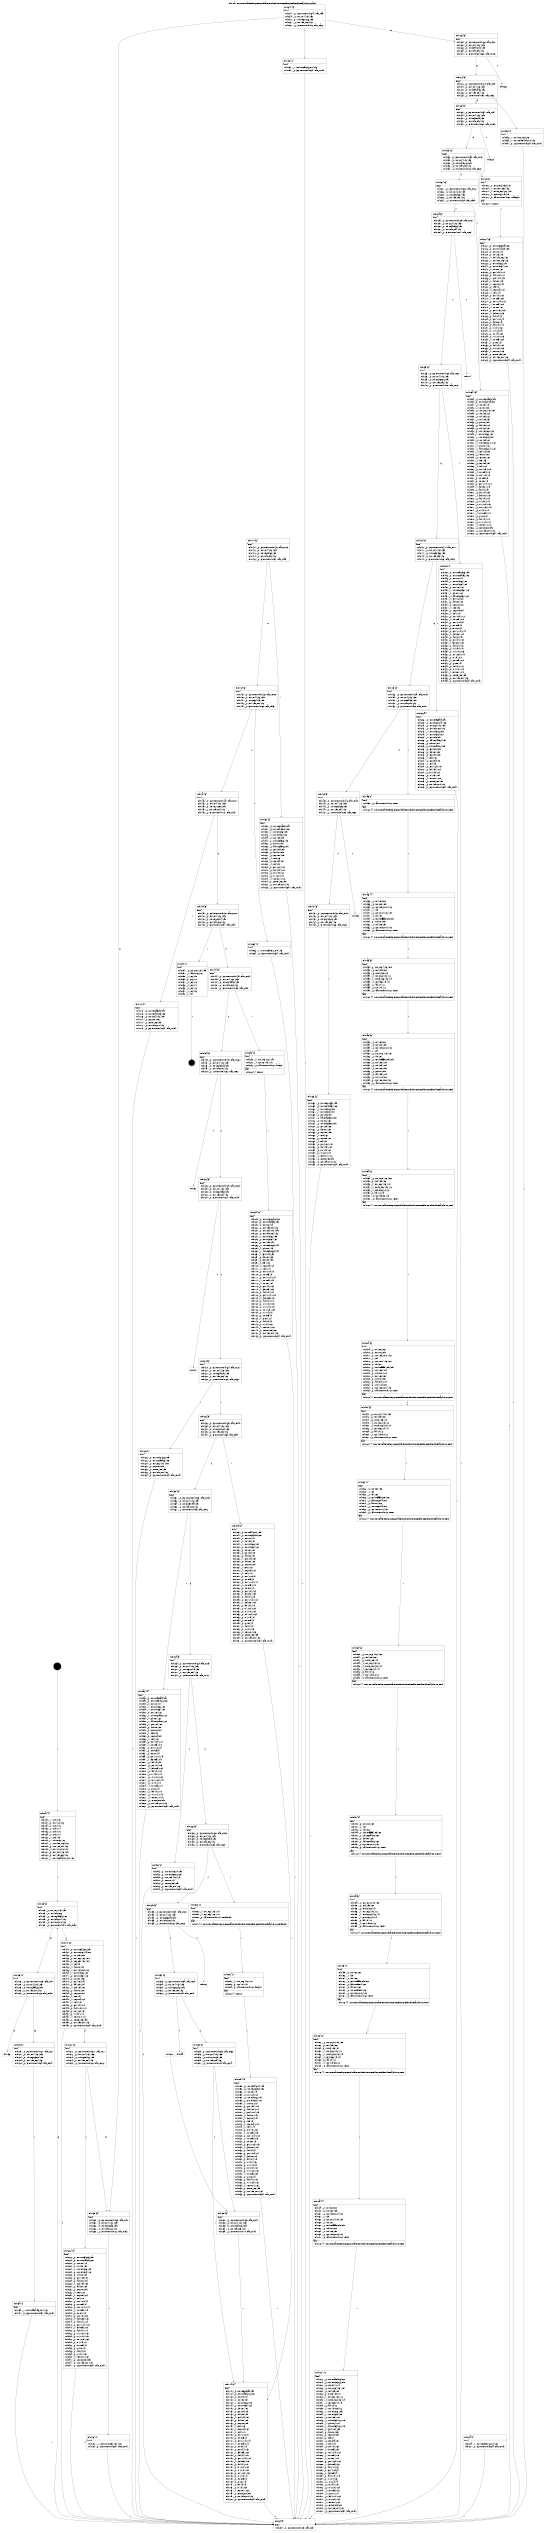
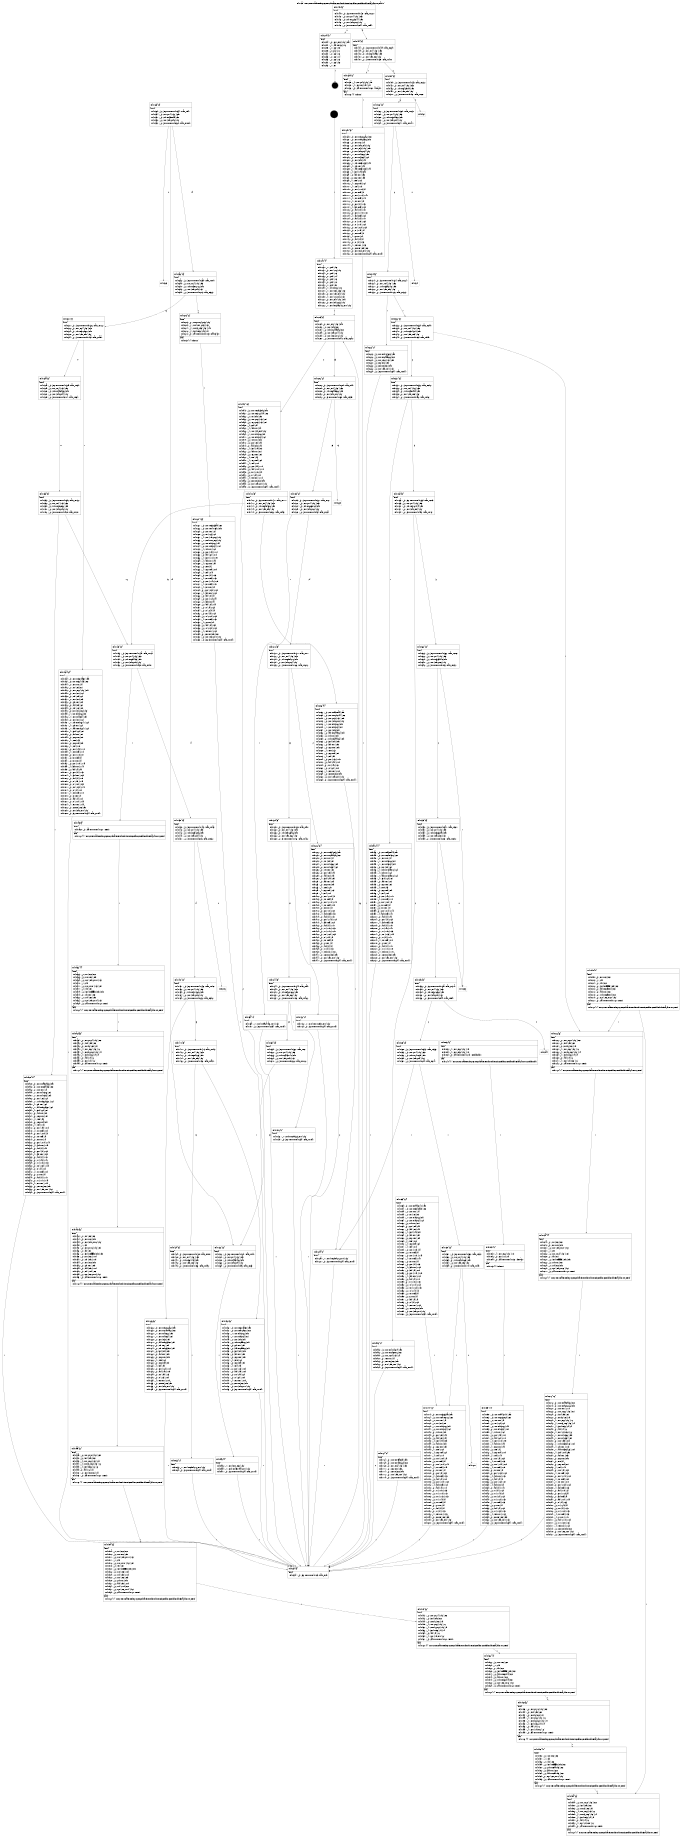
(503, 87) -> none
(476, 101) -> (171, 693)
(467, 377) -> none
(438, 463) -> (96, 579)
(217, 804) -> none
none -> (195, 1020)
(119, 1043) -> (289, 909)
(231, 1480) -> (565, 637)
(457, 1704) -> (355, 1016)
(223, 1875) -> (461, 826)
(389, 1949) -> (646, 1402)
(84, 2035) -> (300, 579)
(188, 2138) -> (467, 1365)
(214, 2224) -> (386, 1160)
